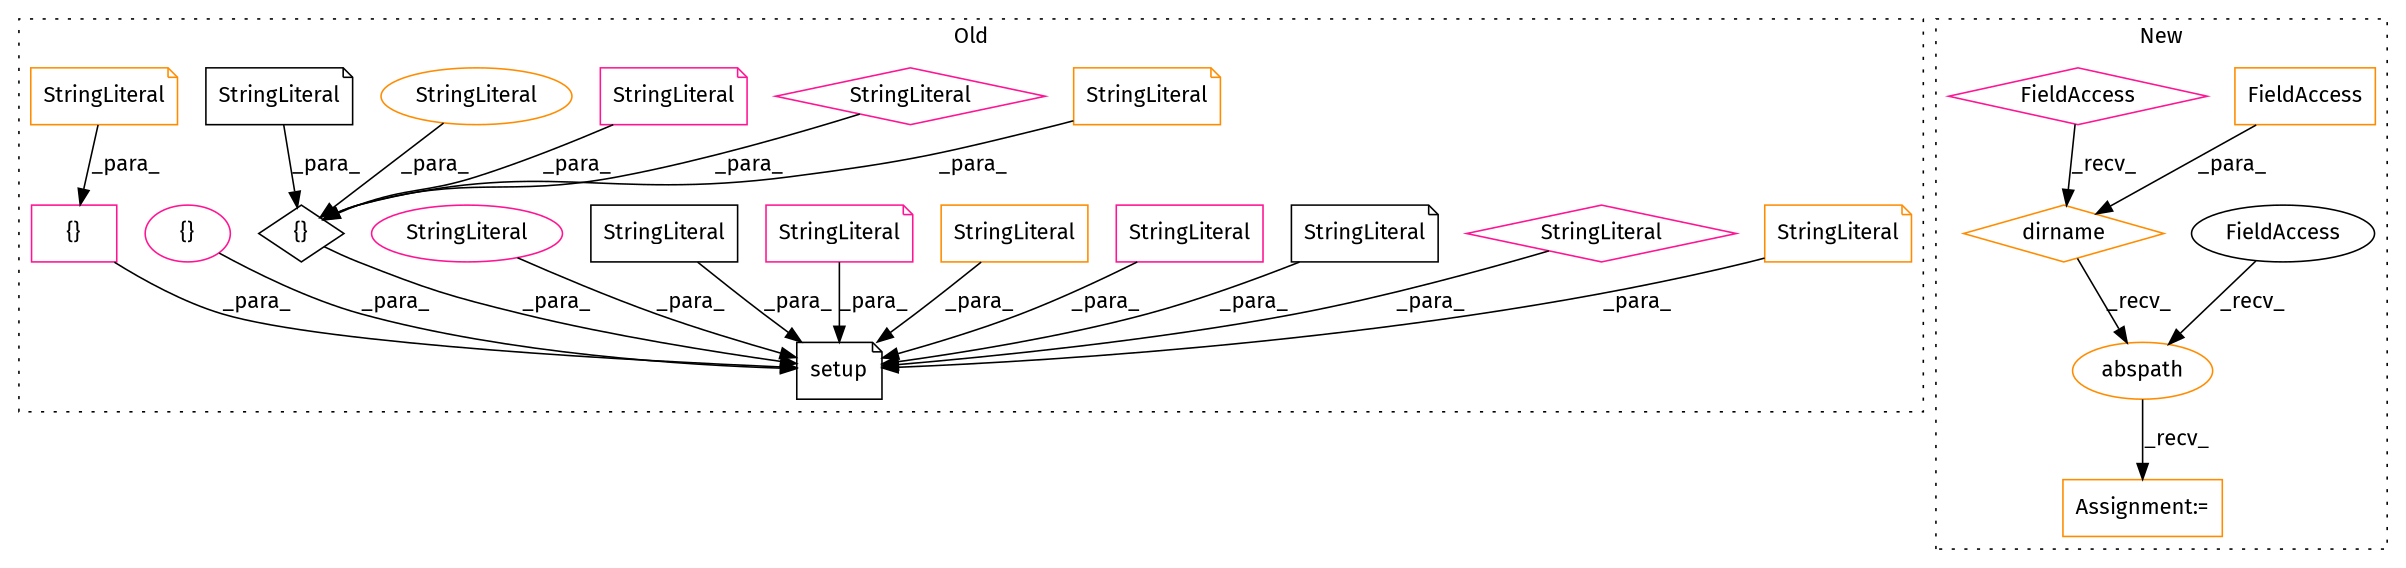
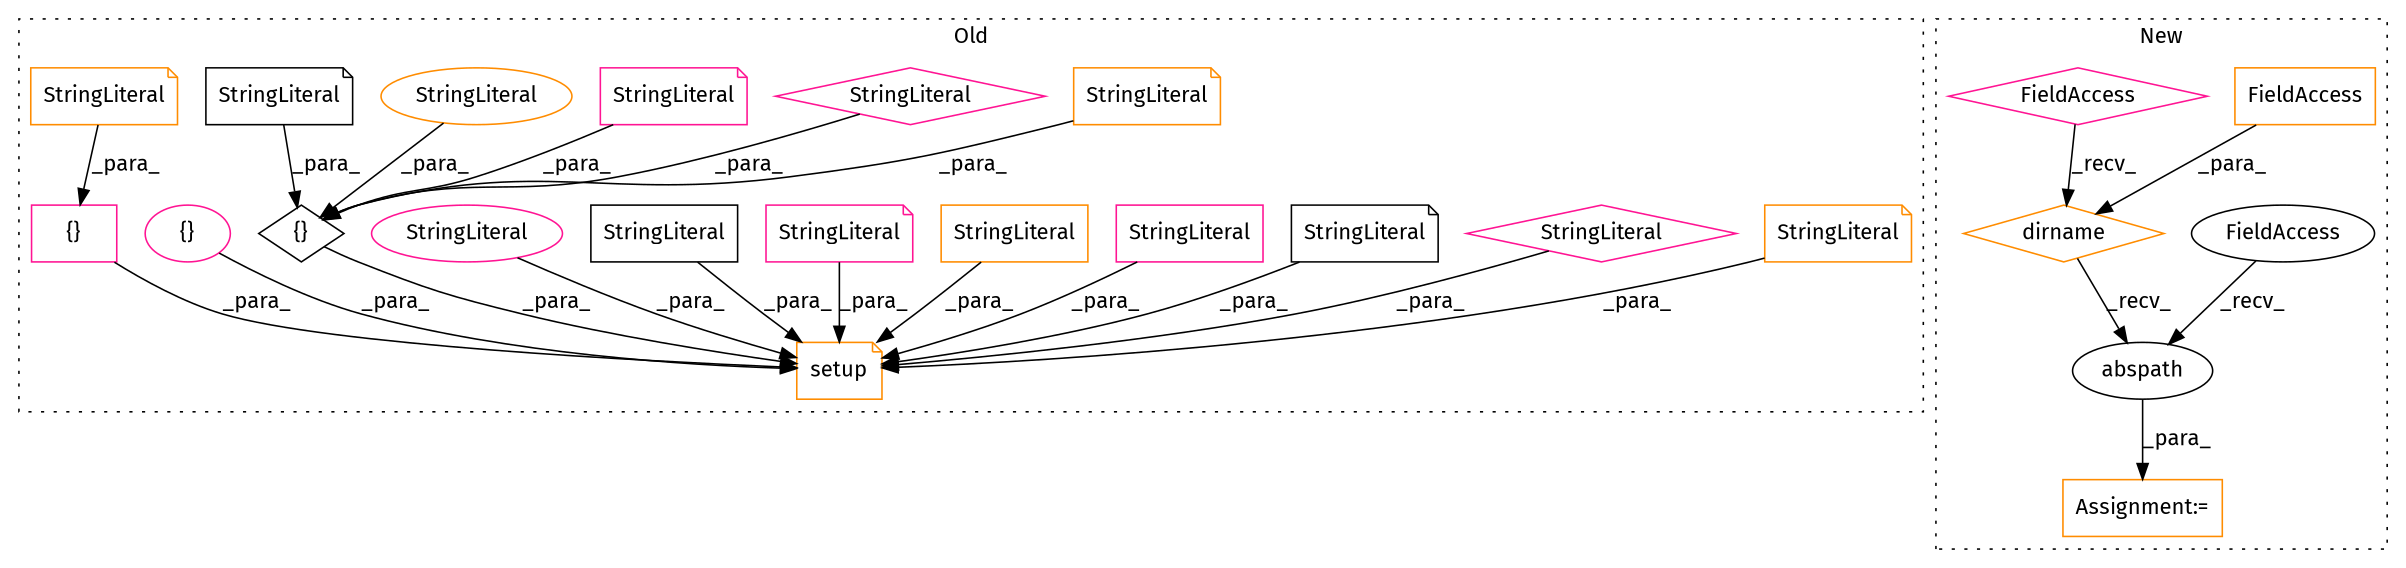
(839, 371) -> (839, 371)
(2143, 371) -> (2143, 371)
(2177, 439) -> (2177, 439)
